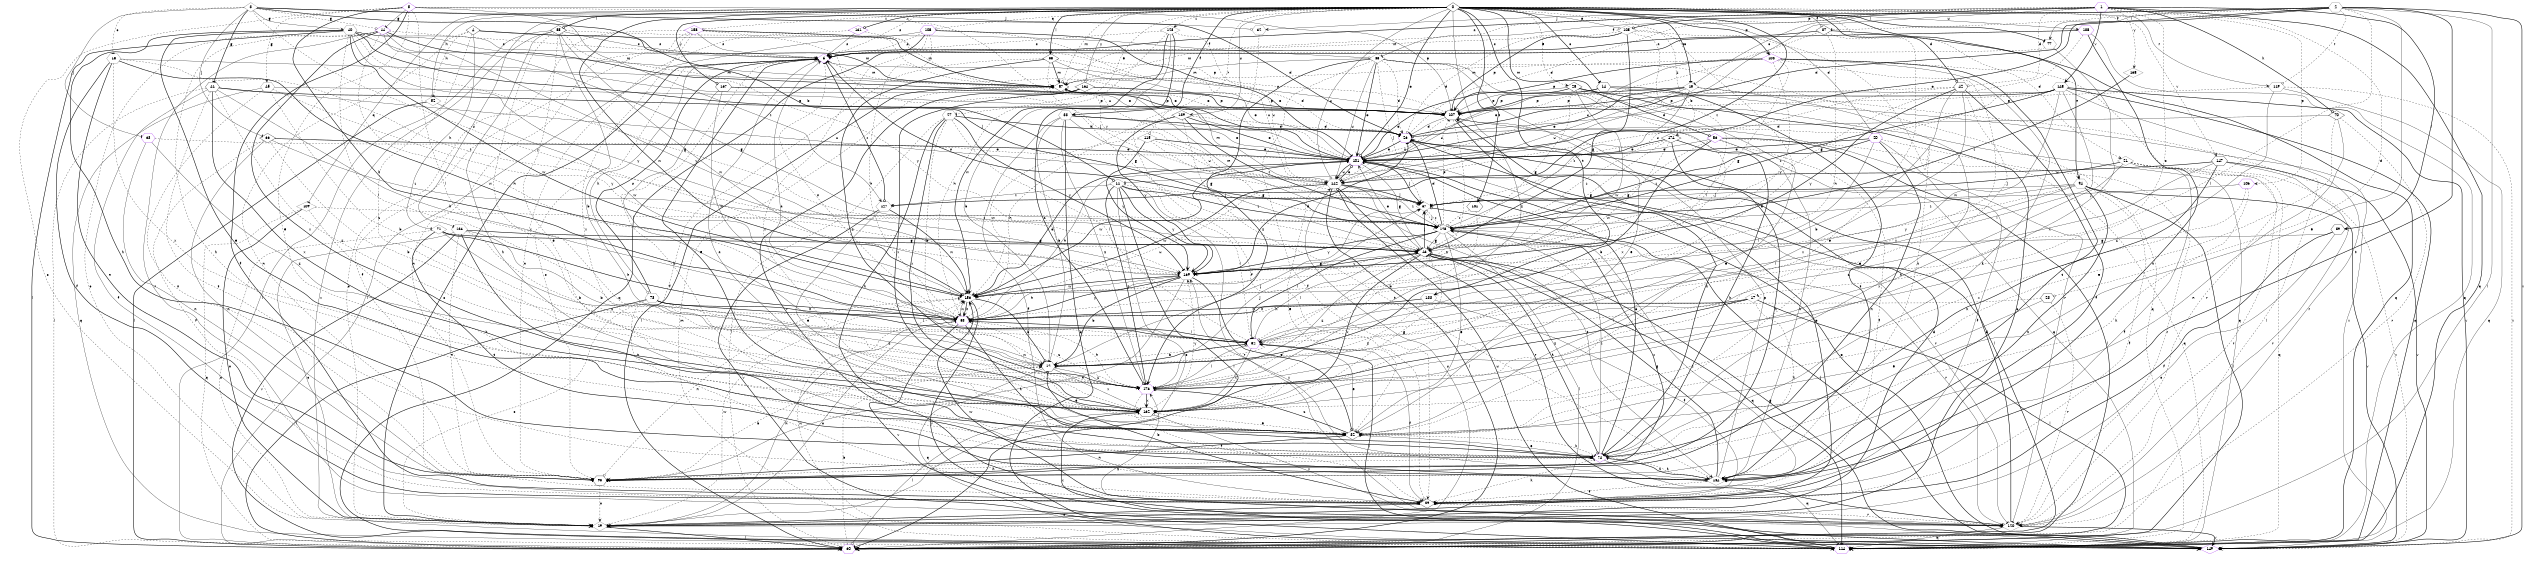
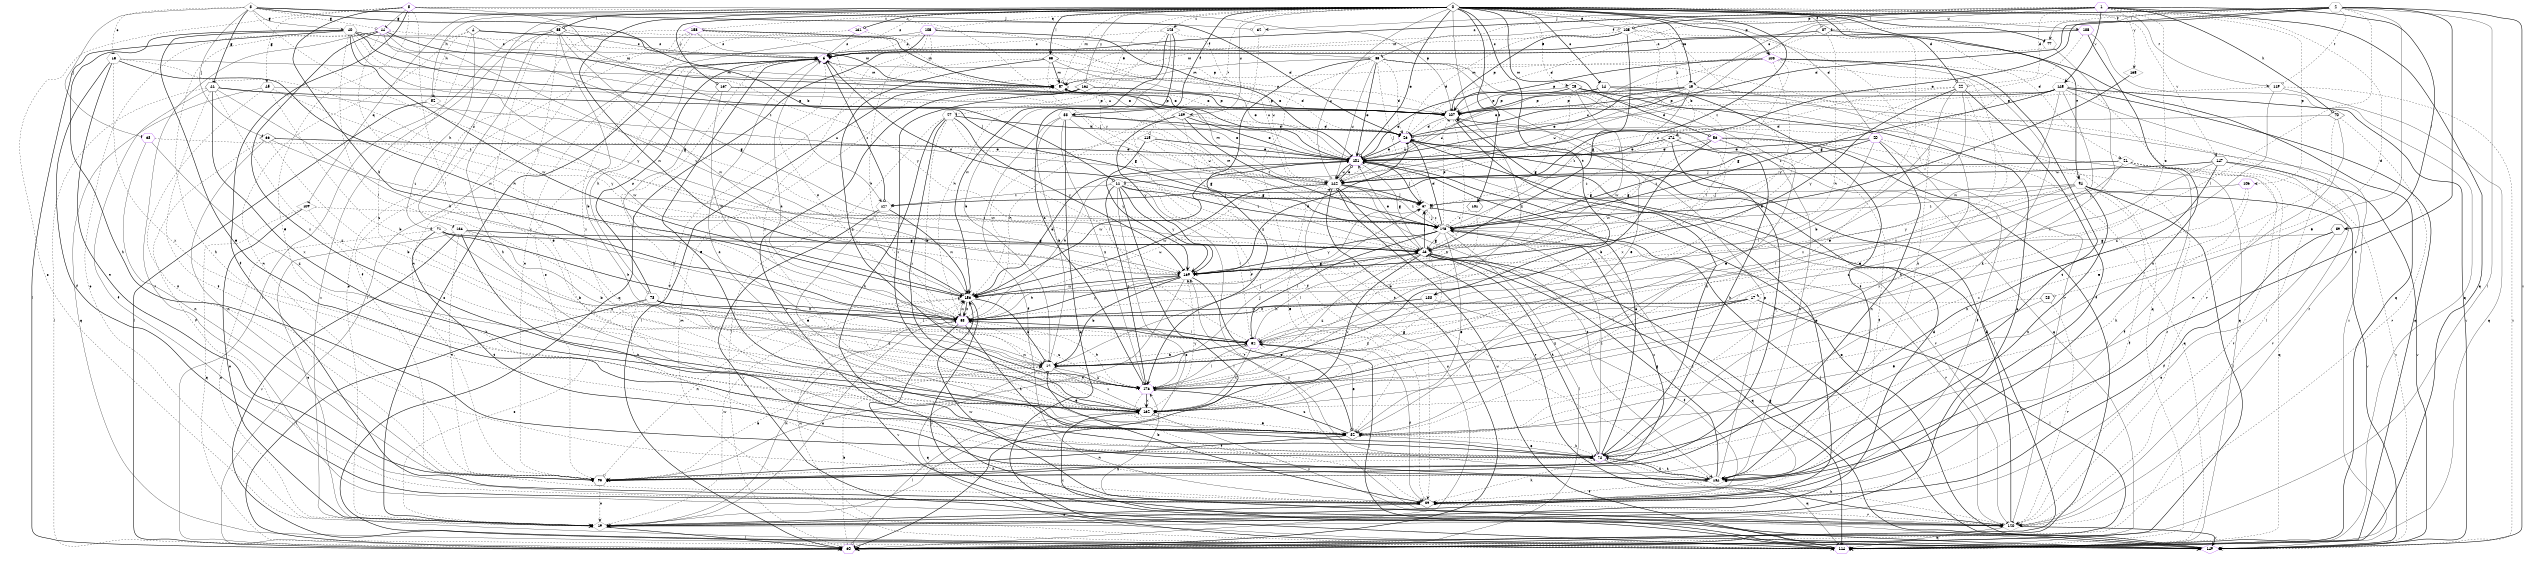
(1961, 87) -> (1961, 87)
(1811, 189) -> (1750, 170)
(1743, 411) -> (1795, 490)
